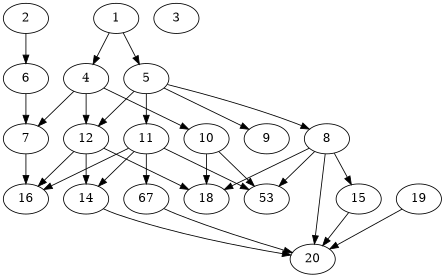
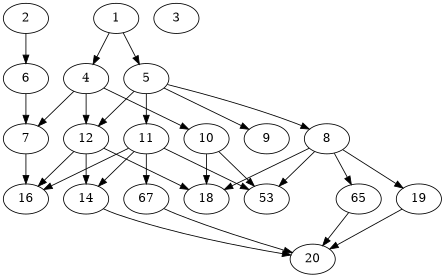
(320, 195) -> (369, 167)
(359, 199) -> (359, 199)
